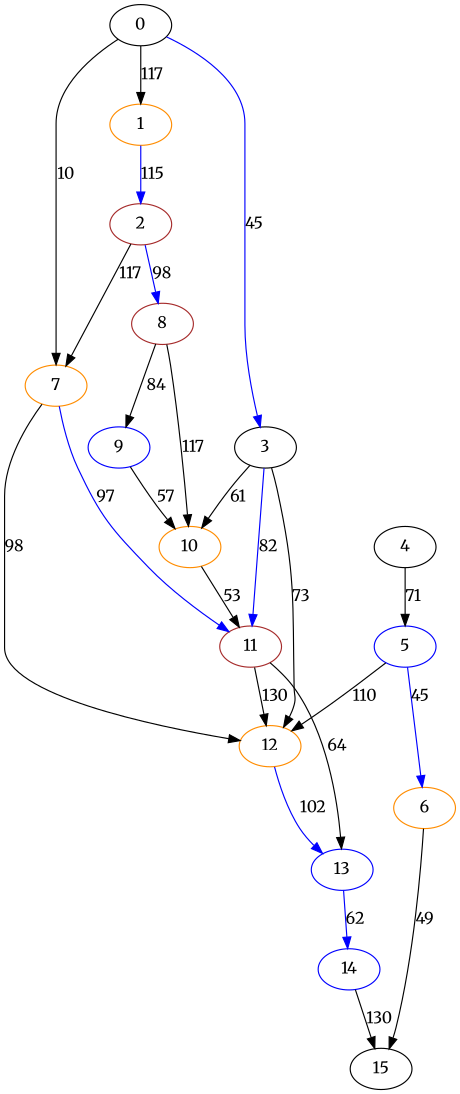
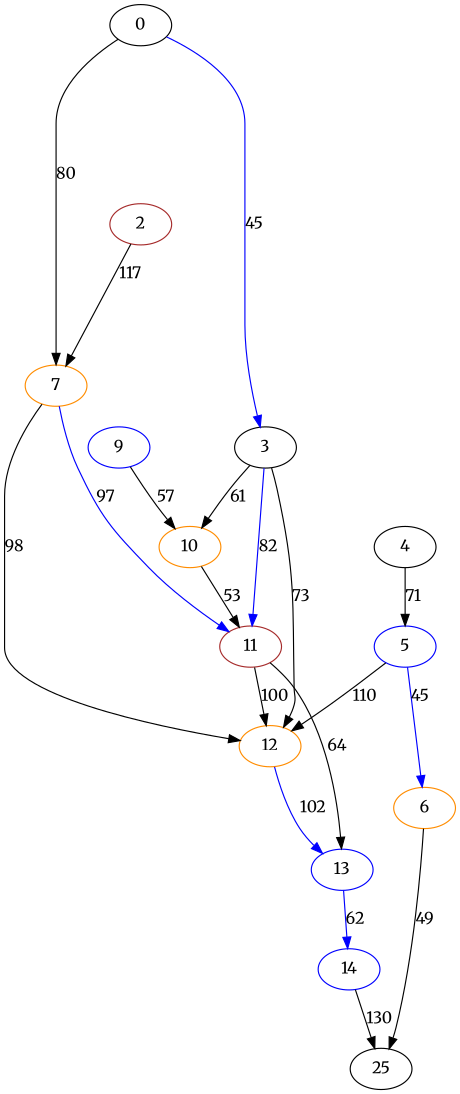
(141, 125) -> none
(66, 175) -> (66, 175)
(163, 324) -> none
(275, 696) -> (275, 696)
(381, 1069) -> (381, 1069)
